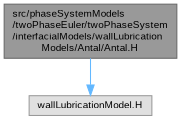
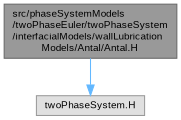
(91, 106) -> (91, 106)
